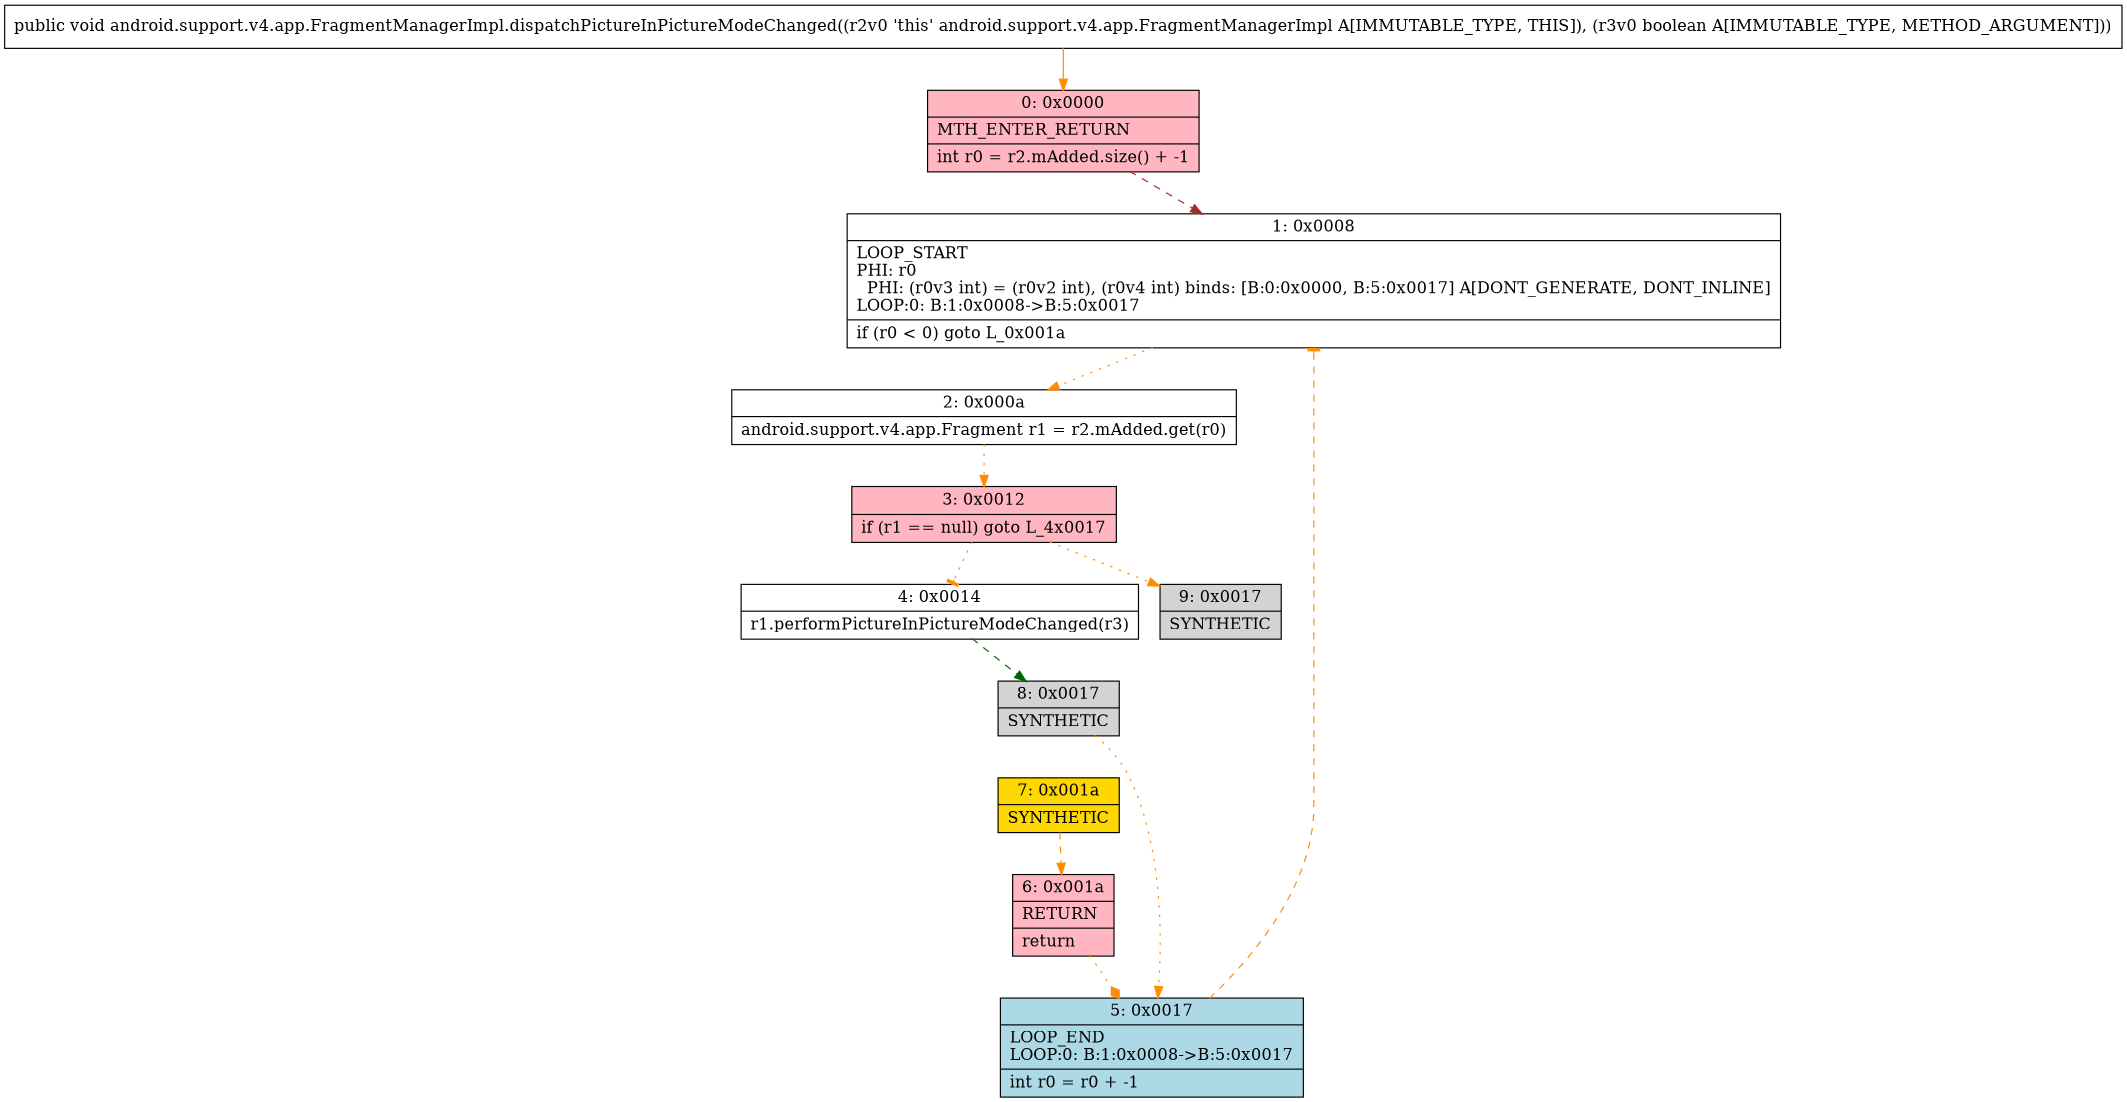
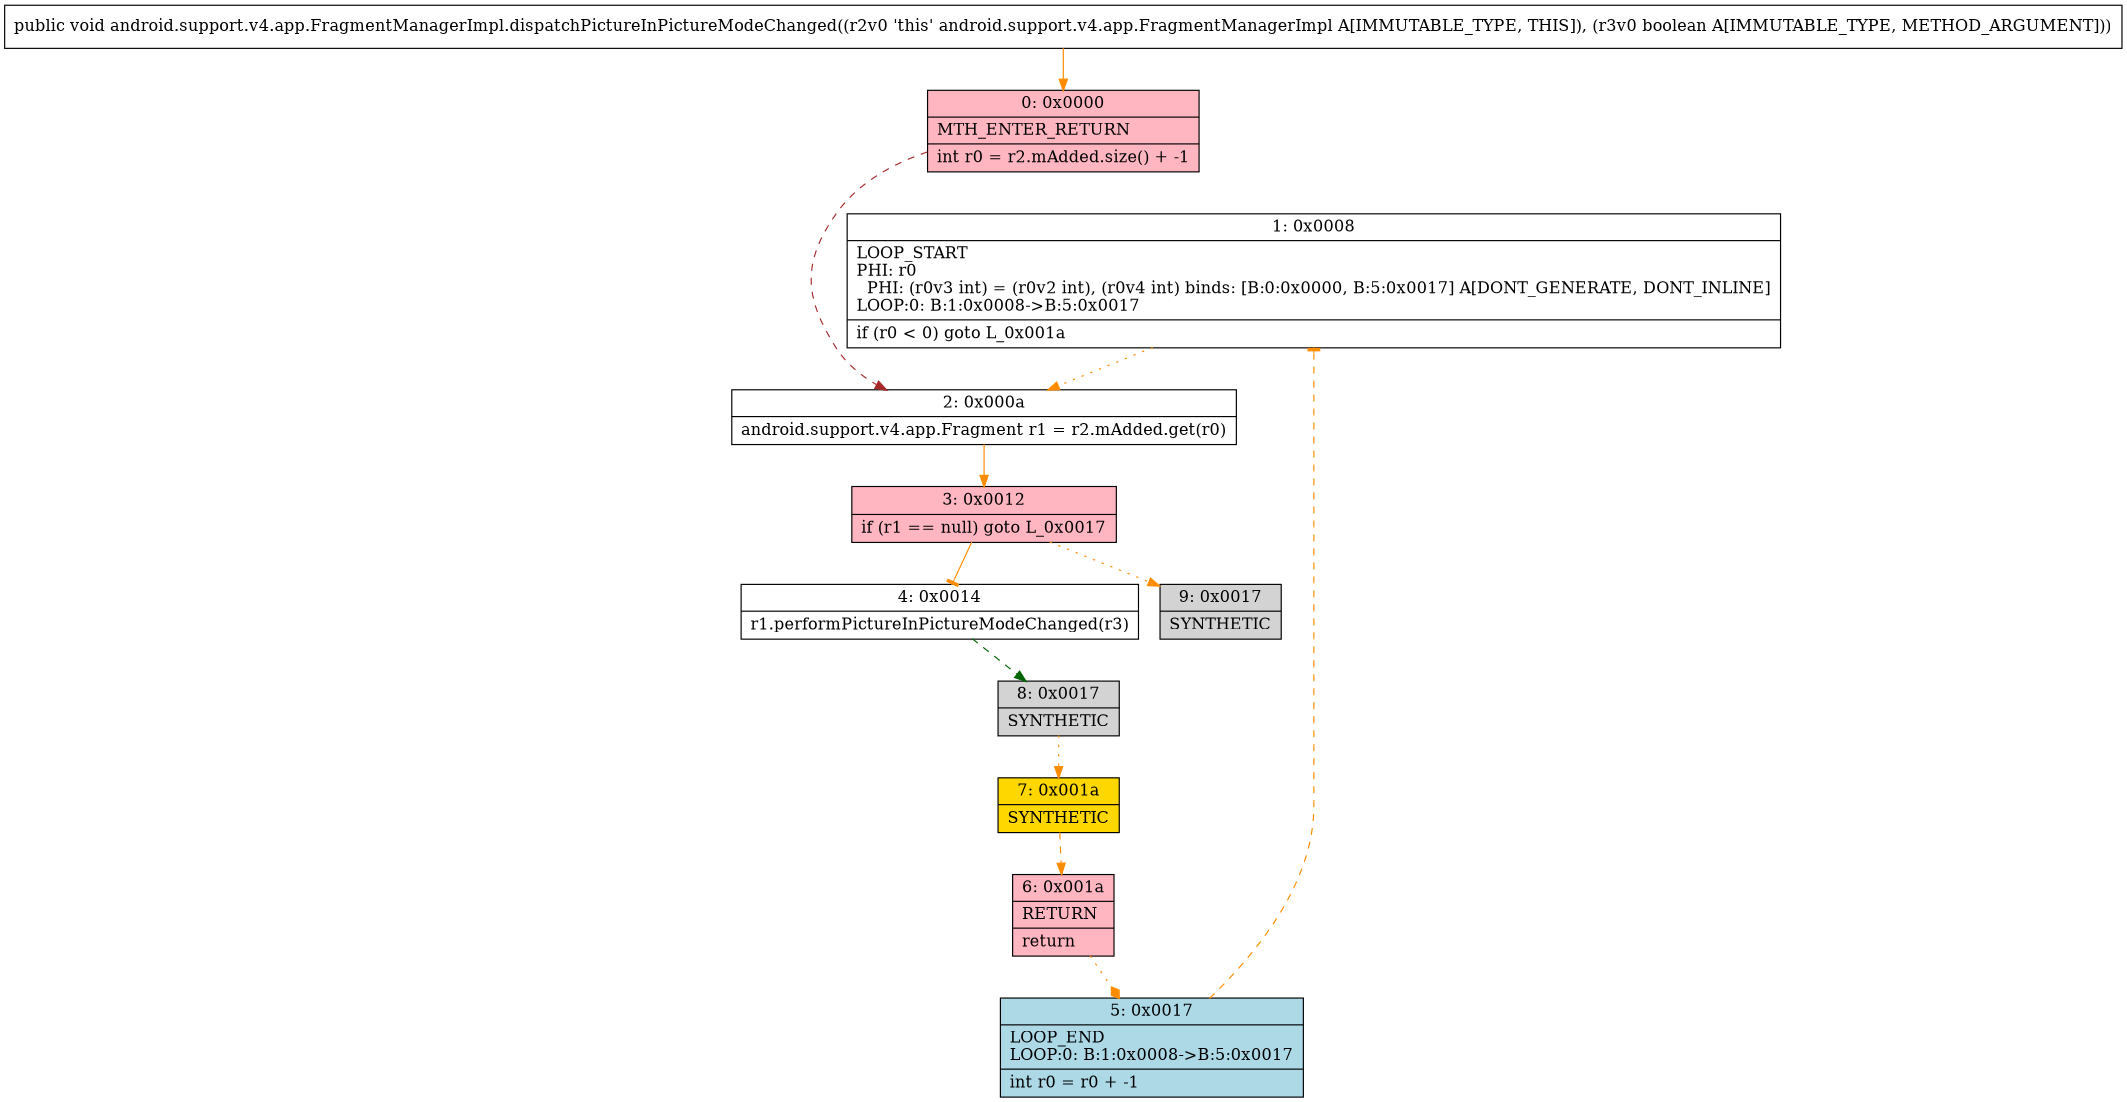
(1161, 190) -> (816, 253)
(984, 460) -> (984, 460)
(984, 528) -> (984, 528)
(963, 561) -> (963, 561)
(1153, 853) -> (1059, 751)
